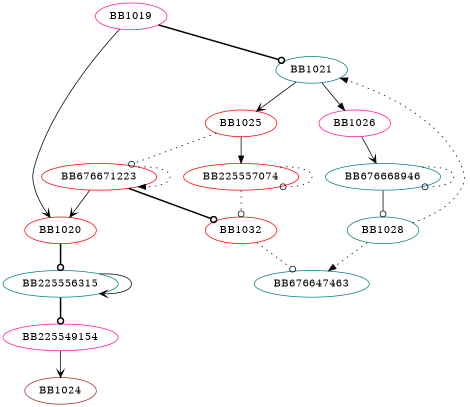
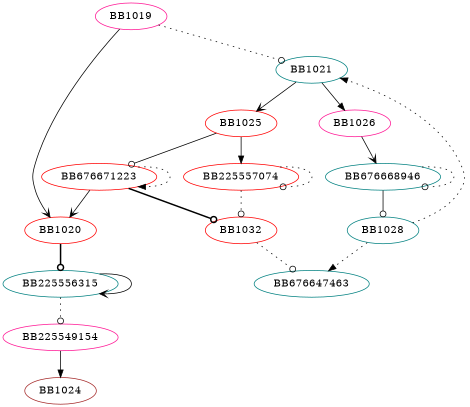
(219, 42) -> (219, 42)
(175, 148) -> (175, 148)
(61, 308) -> (61, 308)
(61, 360) -> (61, 360)
